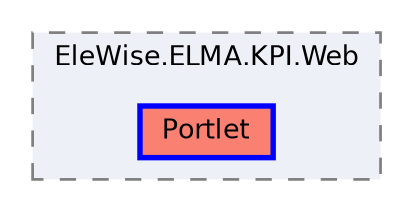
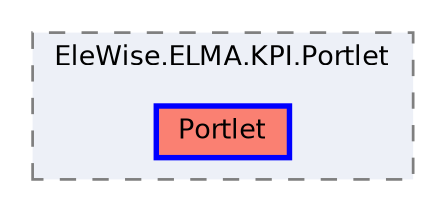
(207, 58) -> (223, 58)
